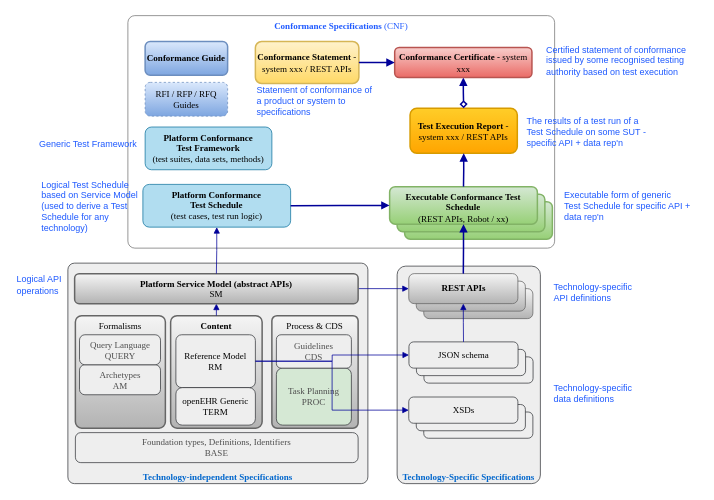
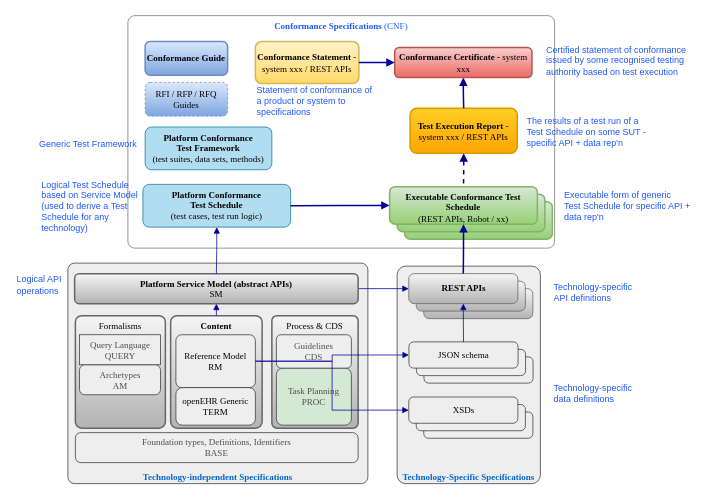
(464, 100) -> (464, 103)
(464, 175) -> (464, 175)
(120, 350) -> (120, 350)
